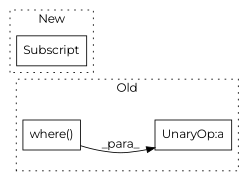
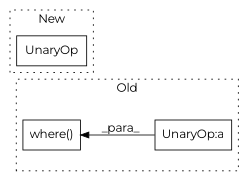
(52, 51) -> (52, 51)
(113, 152) -> (122, 135)
